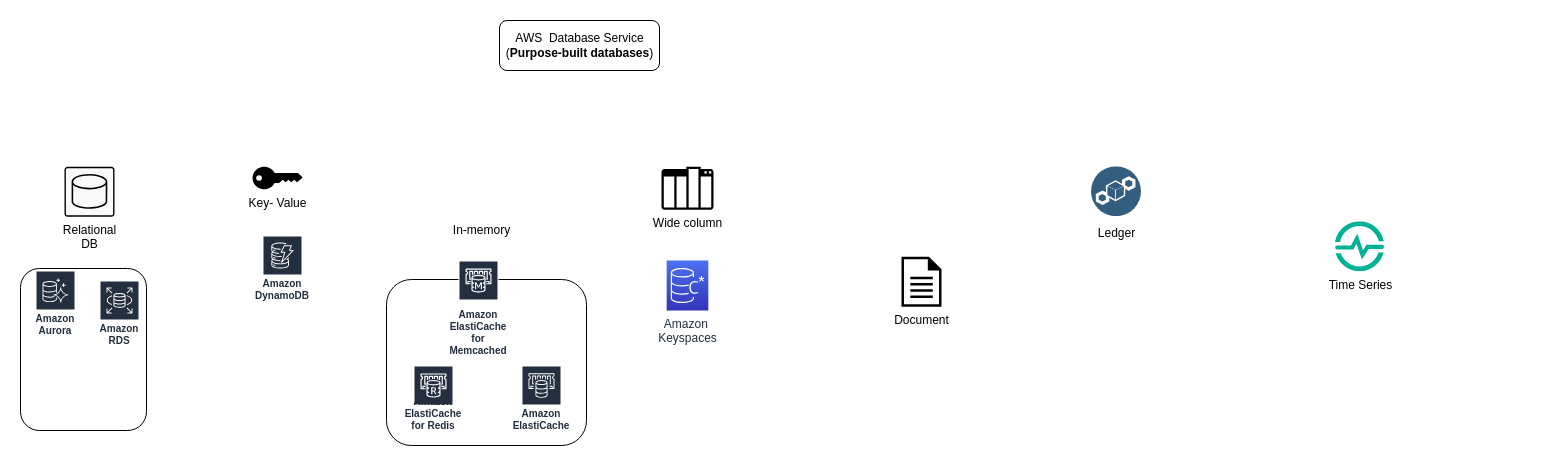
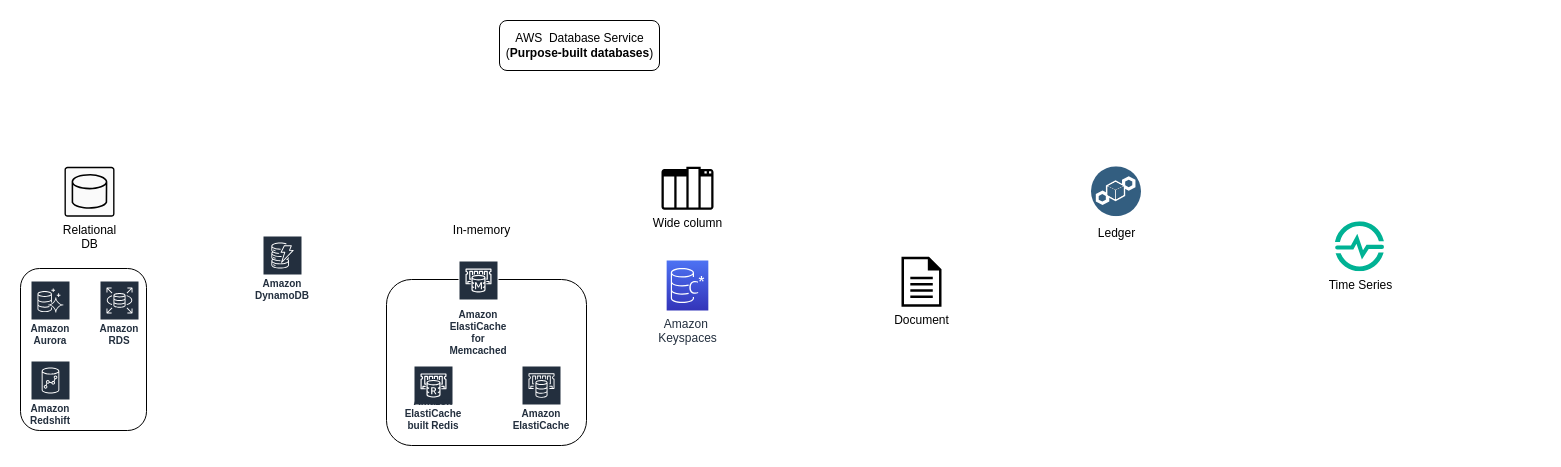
(278, 178) -> none
(56, 306) -> (51, 316)
none -> (51, 396)
(434, 408) -> (434, 402)
